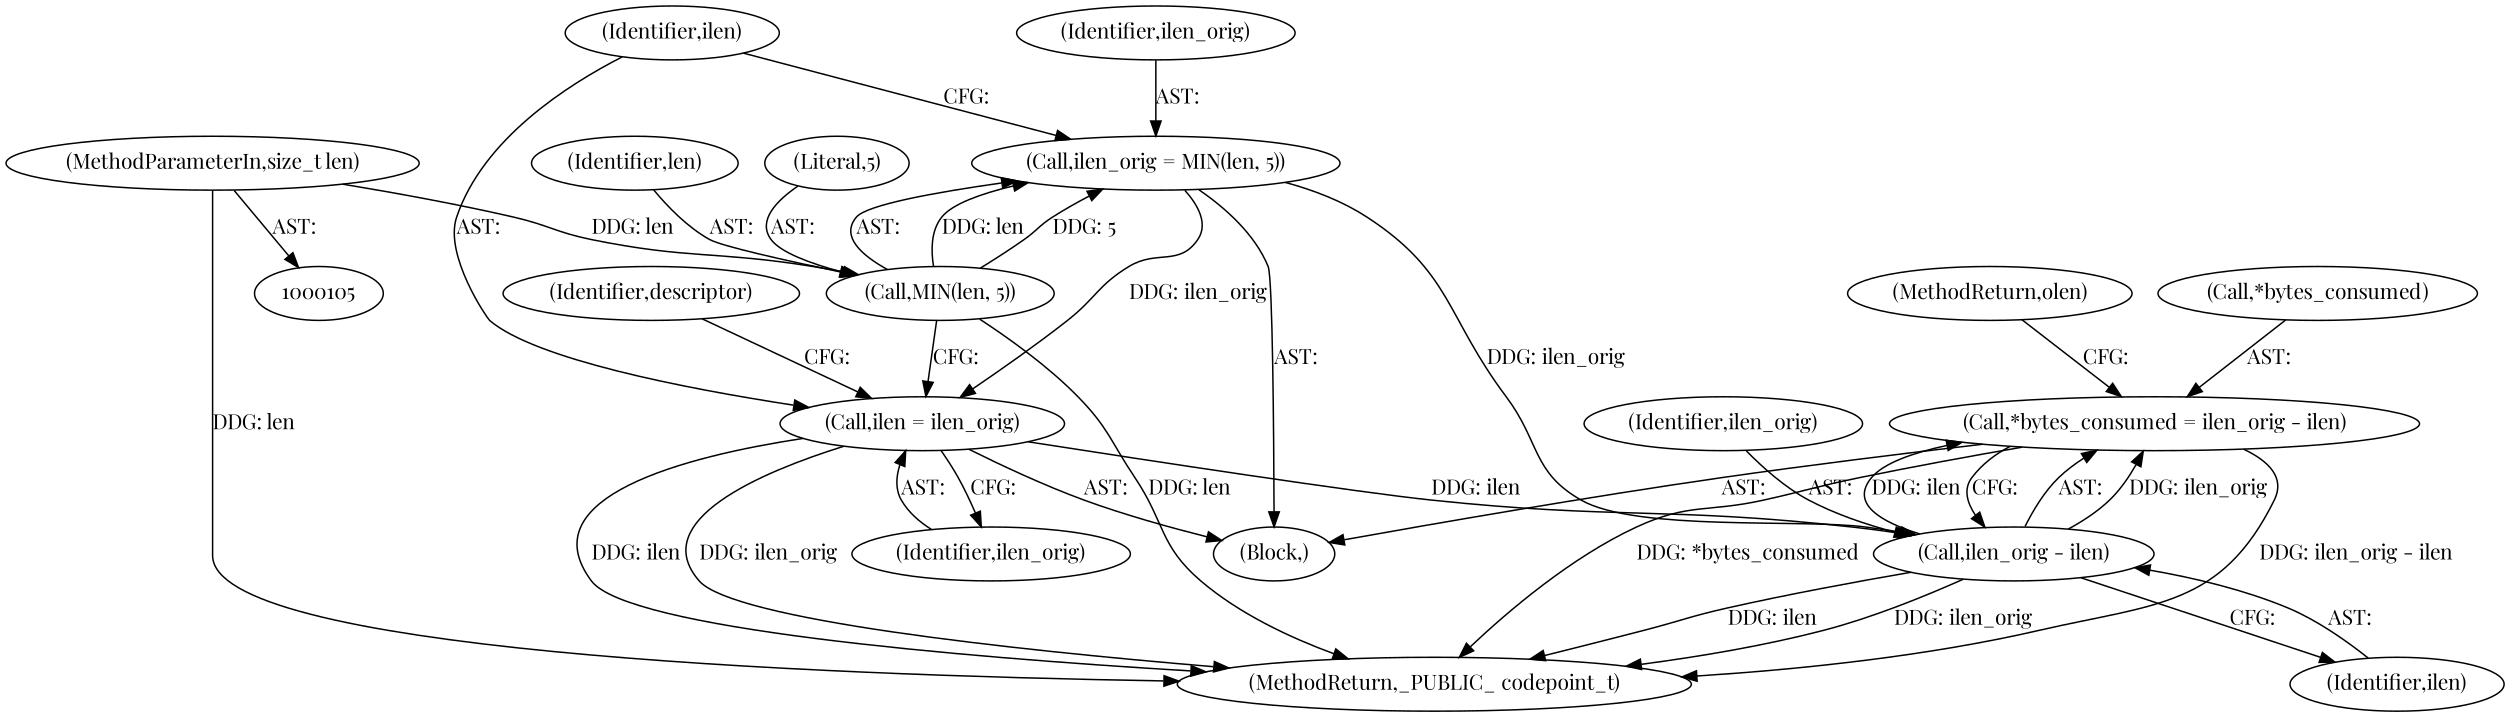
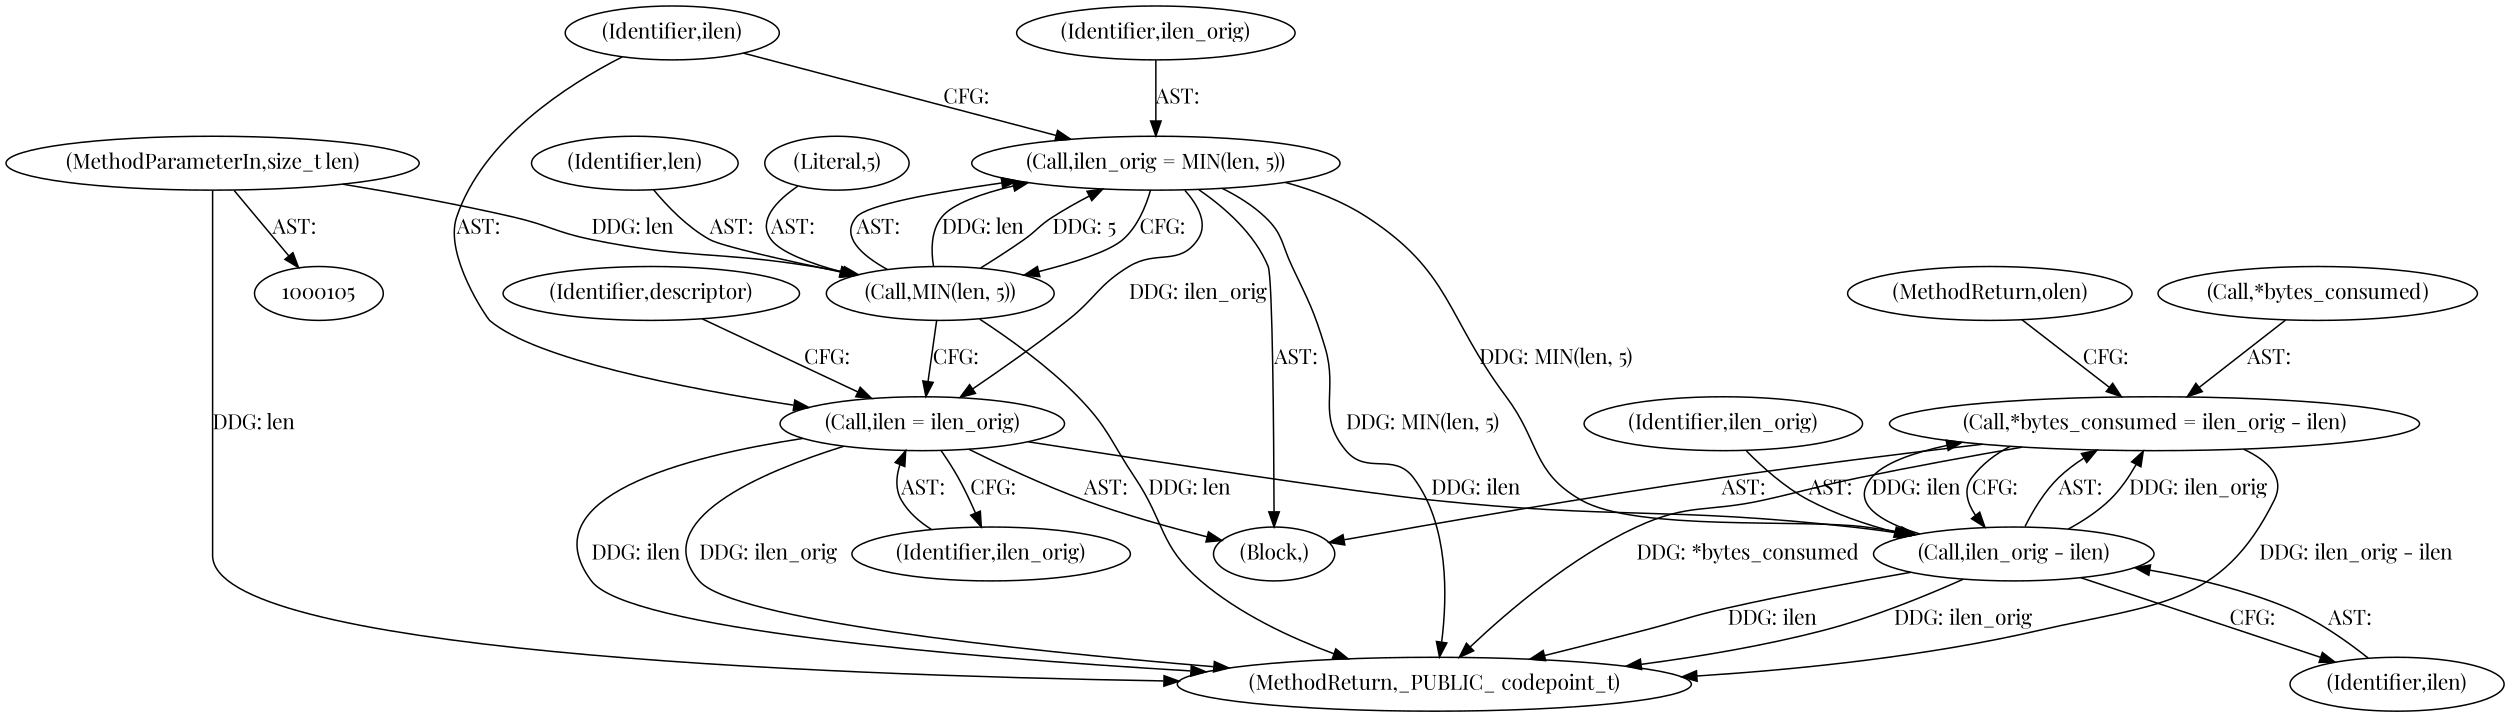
none -> (1109, 248)
(1556, 359) -> (1556, 359)
none -> (1332, 426)
